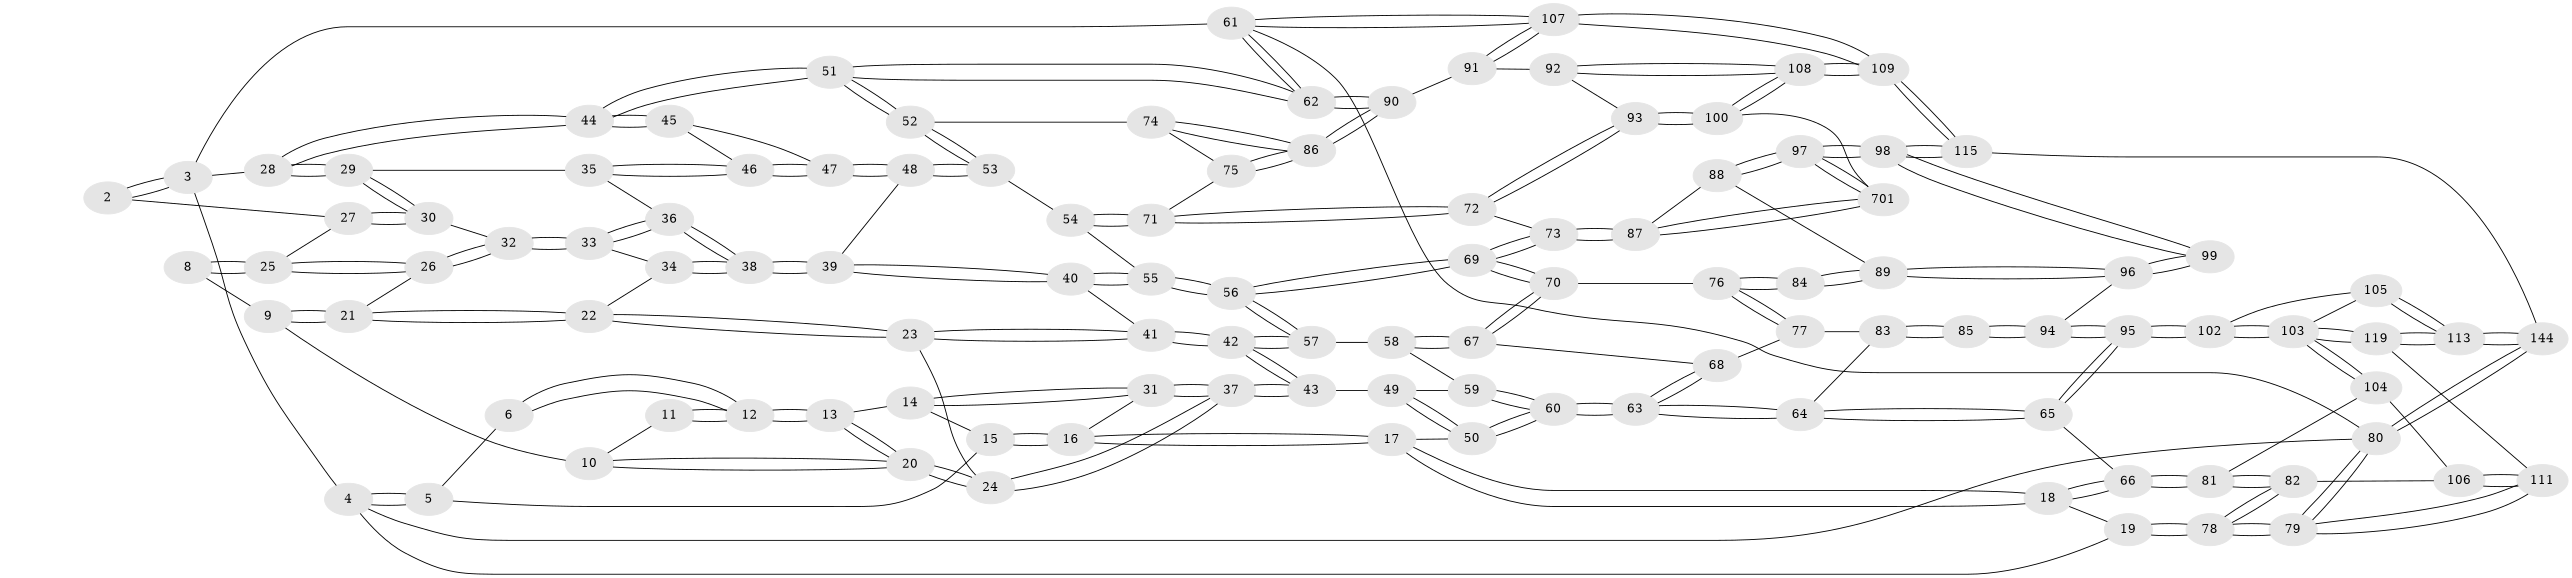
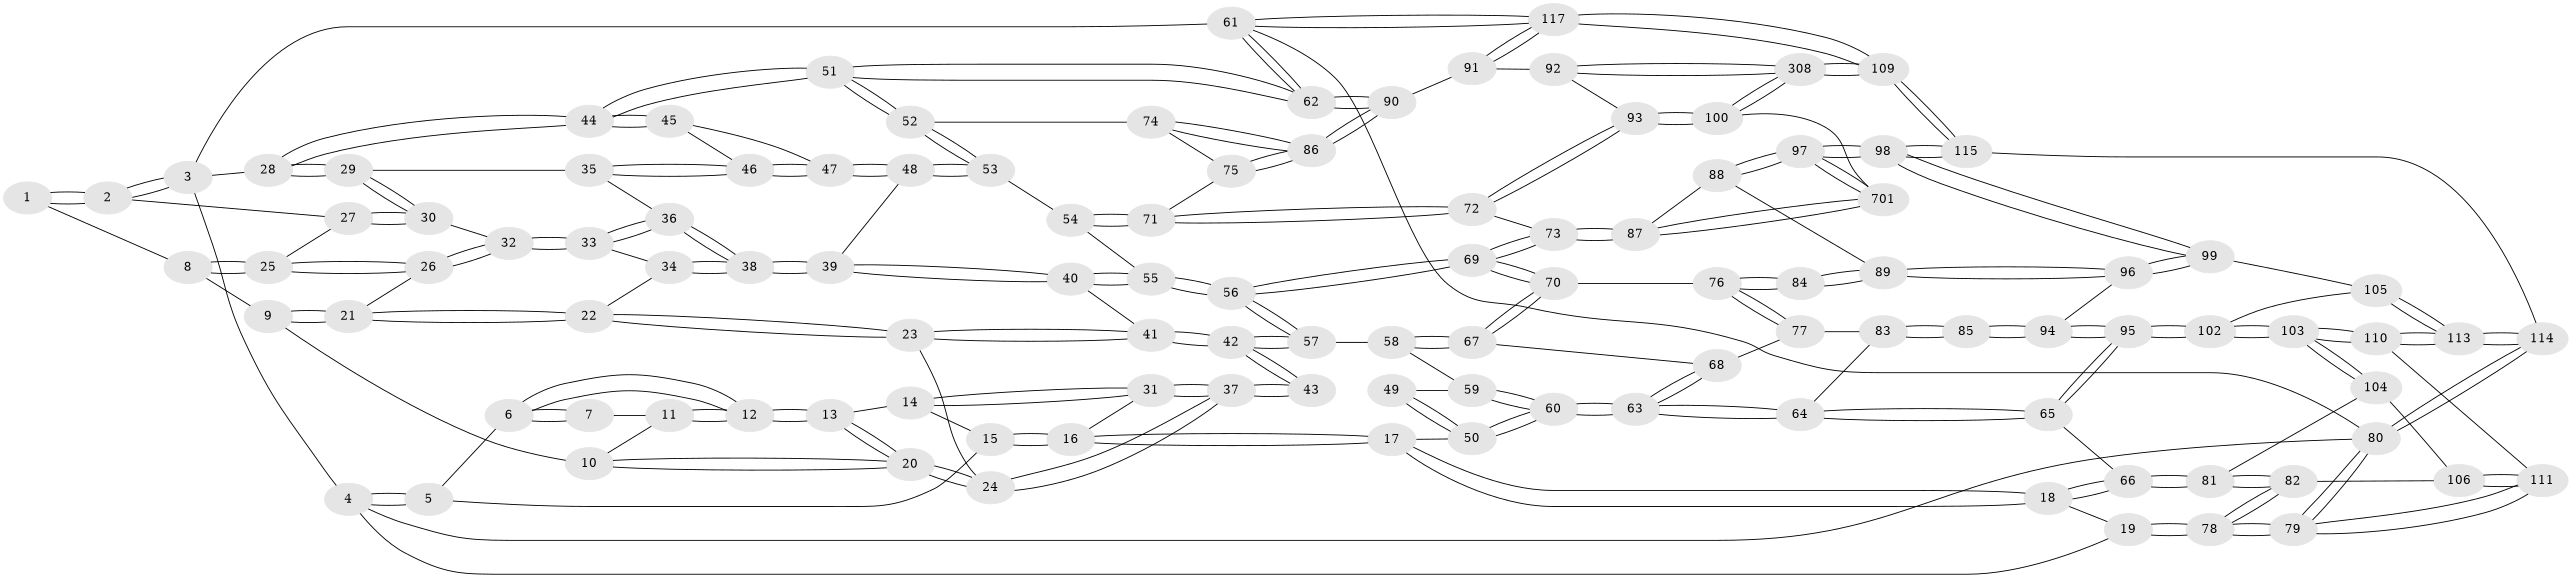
(1554, 20) -> (1554, 20)
(1800, 70) -> (1800, 70)
none -> (28, 198)
(2335, 311) -> (2293, 273)
(2376, 339) -> (2376, 339)
(2542, 339) -> (2542, 339)
(1352, 391) -> none
none -> (589, 416)
